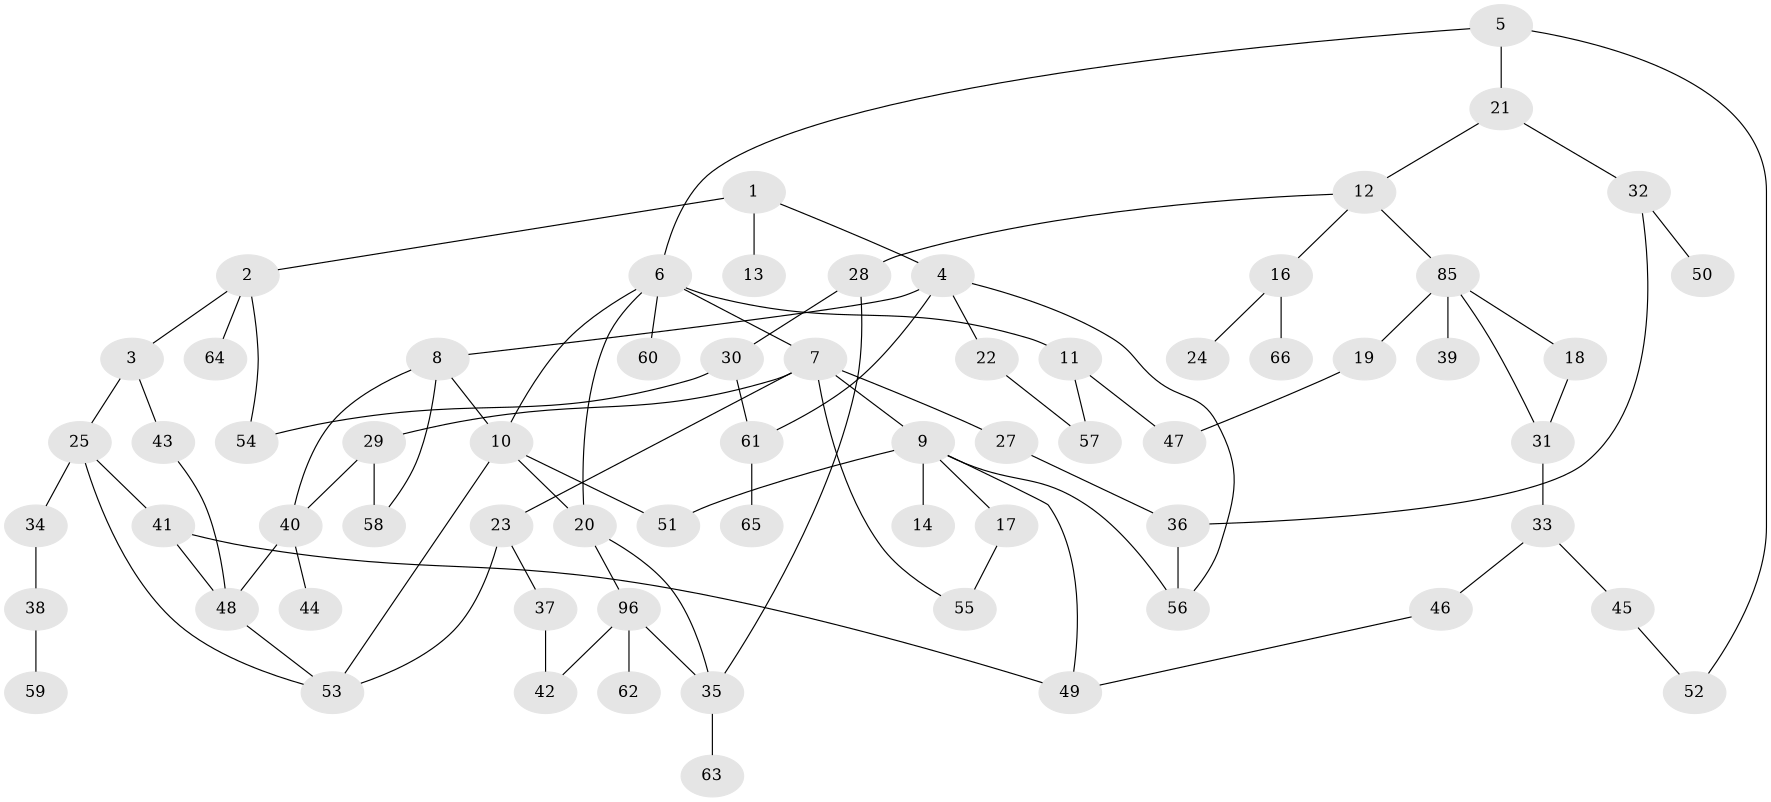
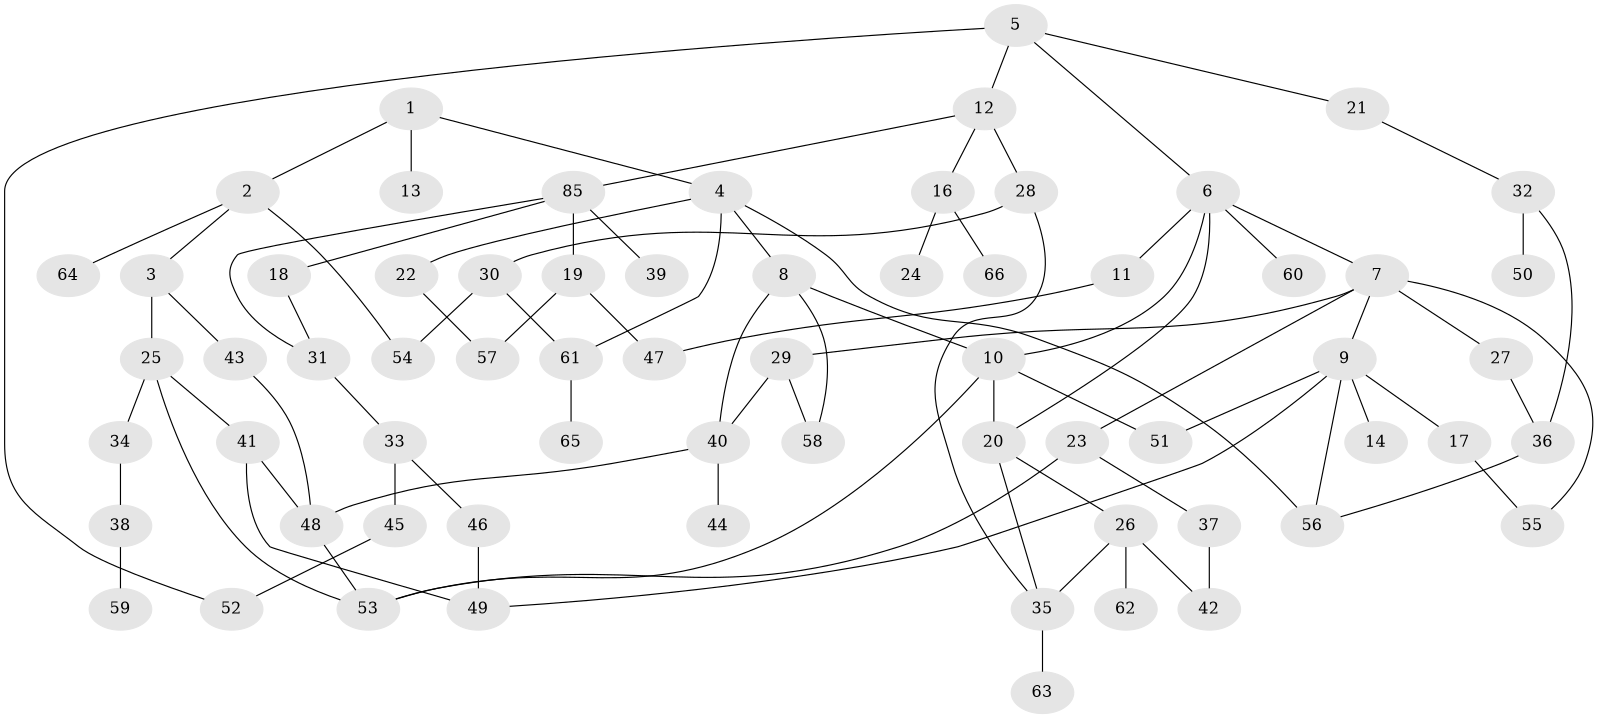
(1433, 151) -> (1000, 67)
(1080, 401) -> (536, 313)
(629, 609) -> (1126, 526)
